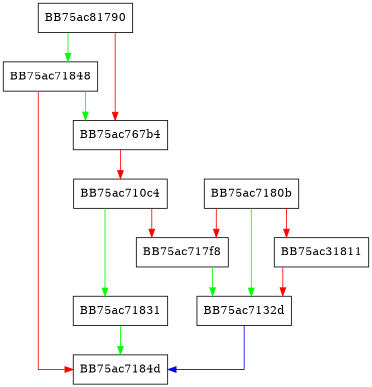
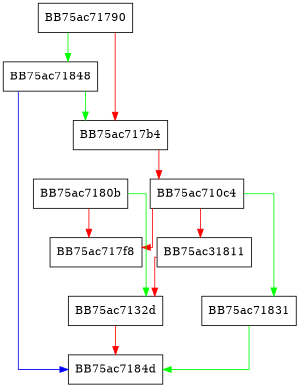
(85, 18) -> (85, 18)
(120, 135) -> (120, 135)
(286, 219) -> (200, 219)
(38, 244) -> (18, 251)
(213, 277) -> none
(232, 370) -> (116, 336)
